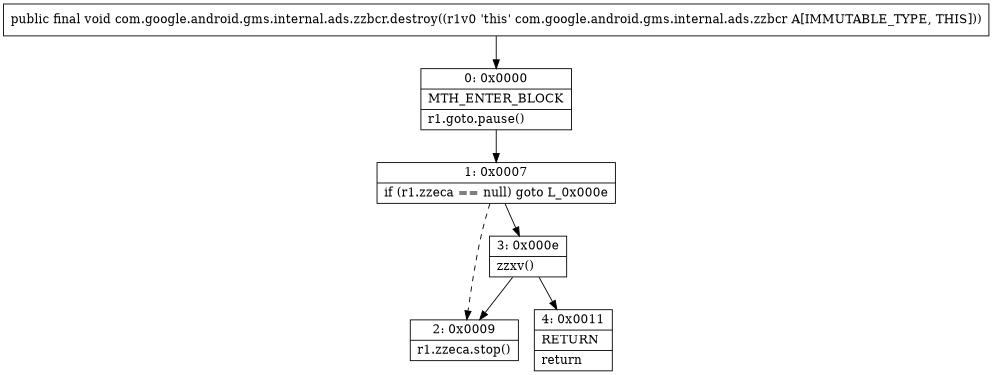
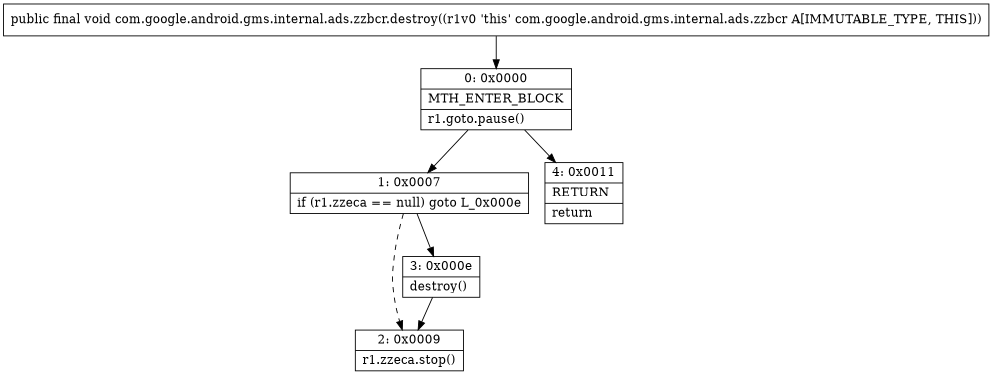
(516, 266) -> (439, 287)
(546, 289) -> (537, 143)
